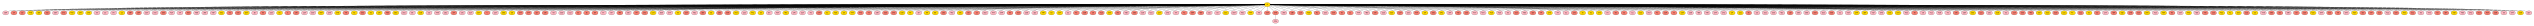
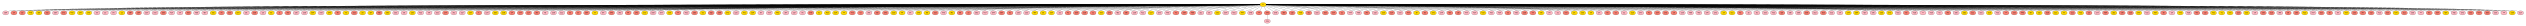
(205, 13) -> none
(603, 13) -> (595, 13)
(1682, 13) -> (1674, 13)
